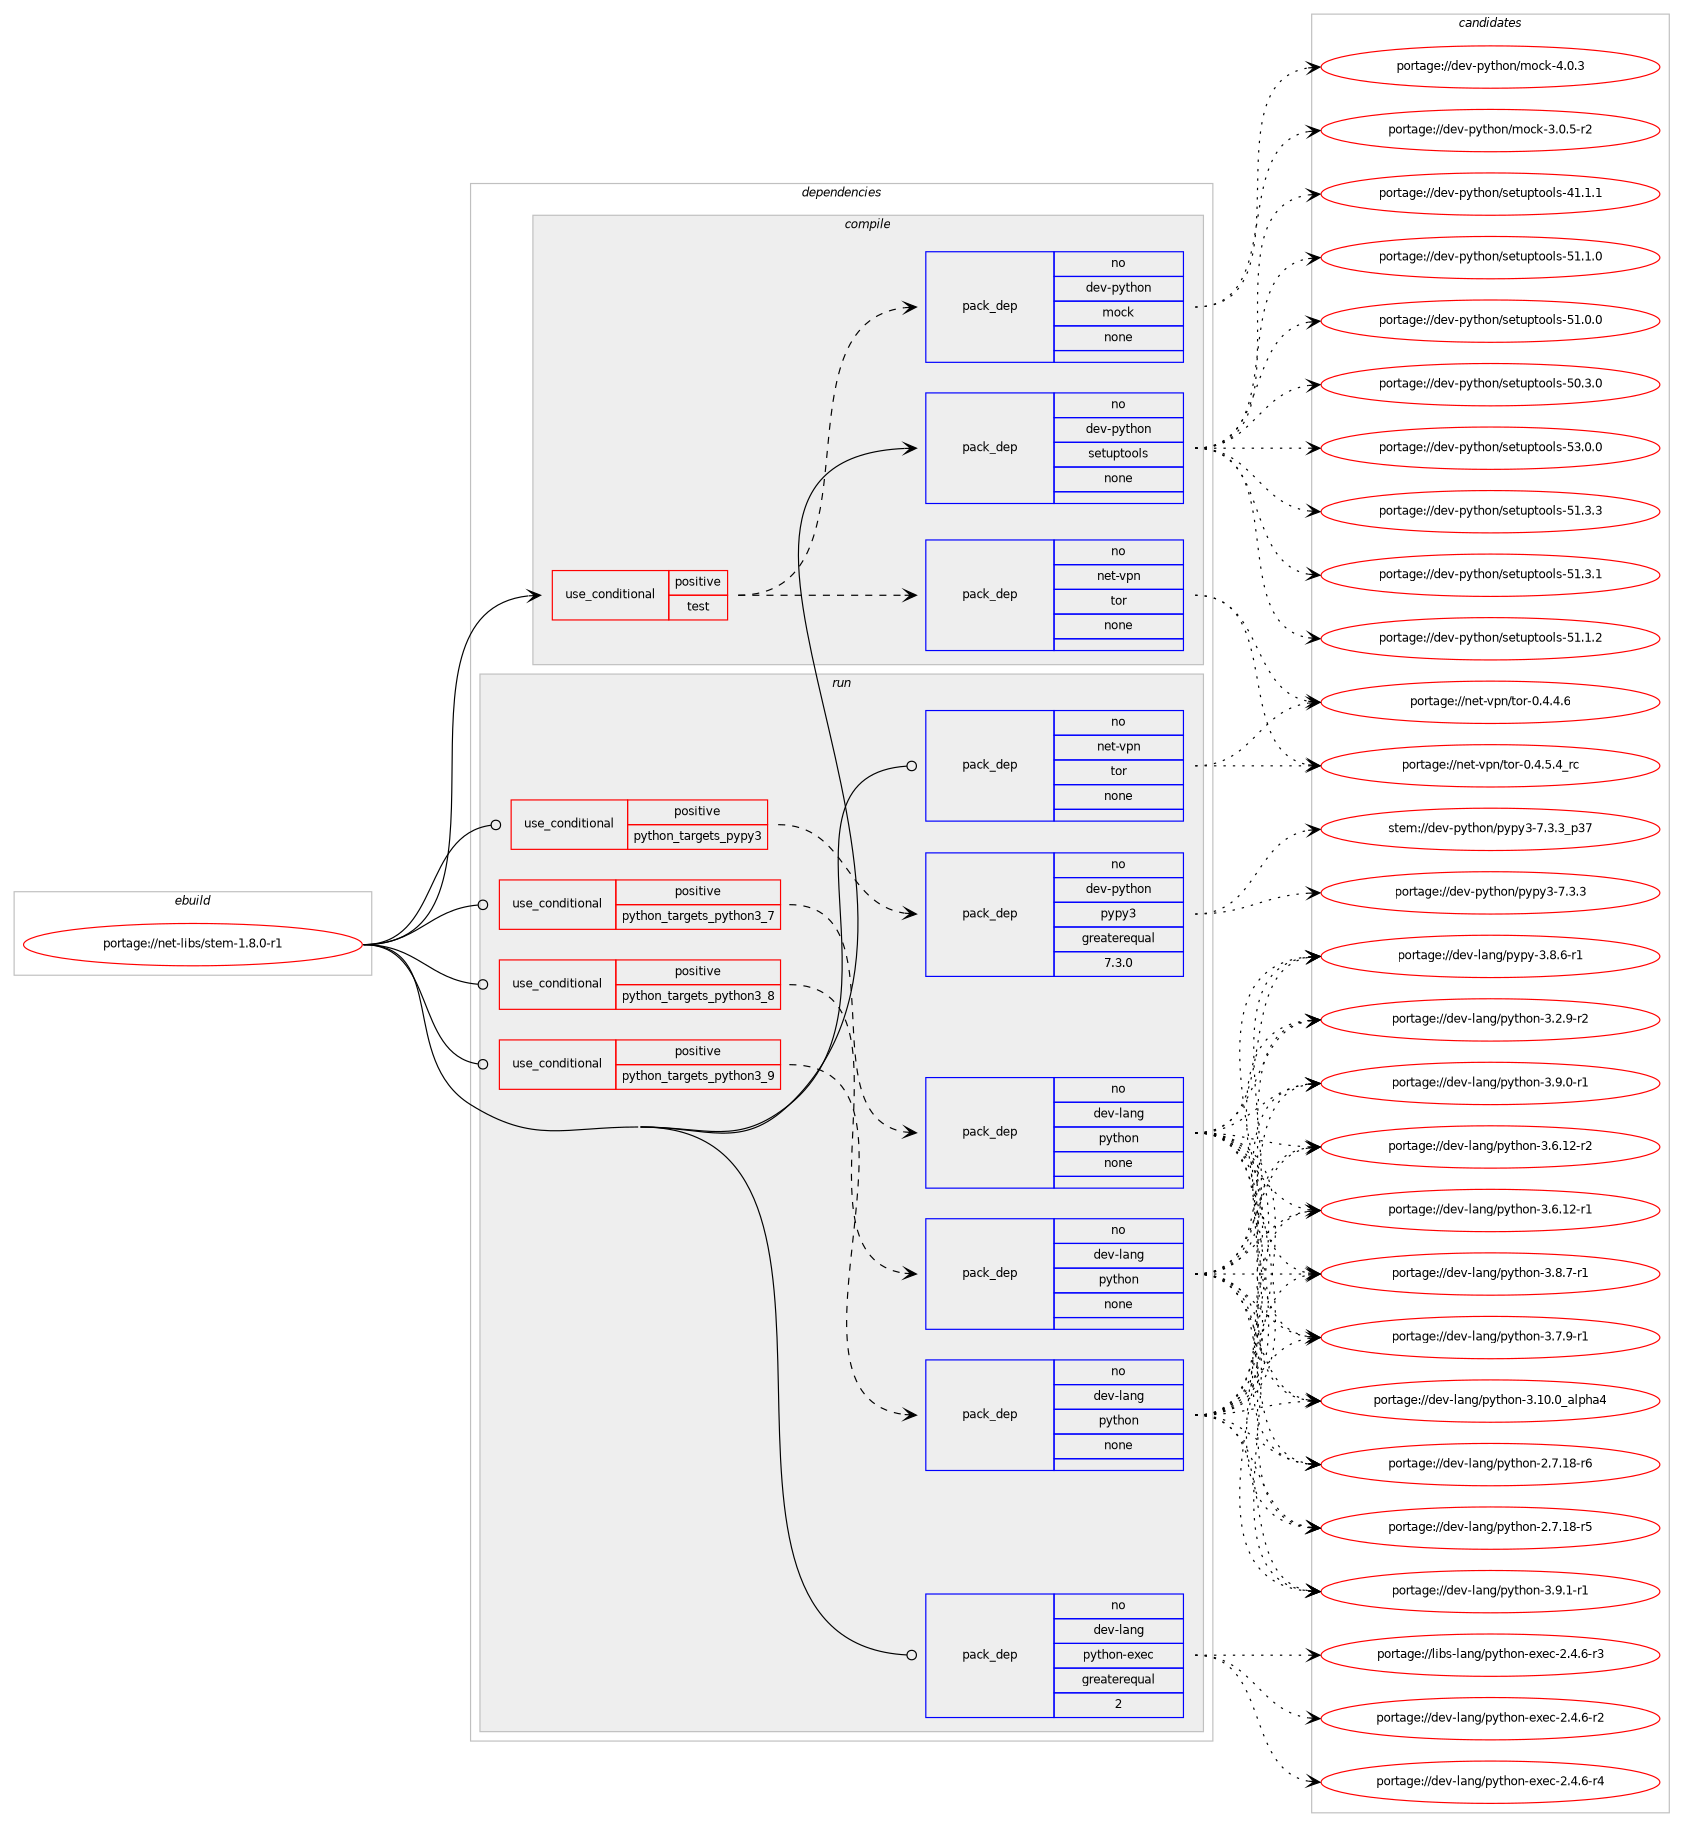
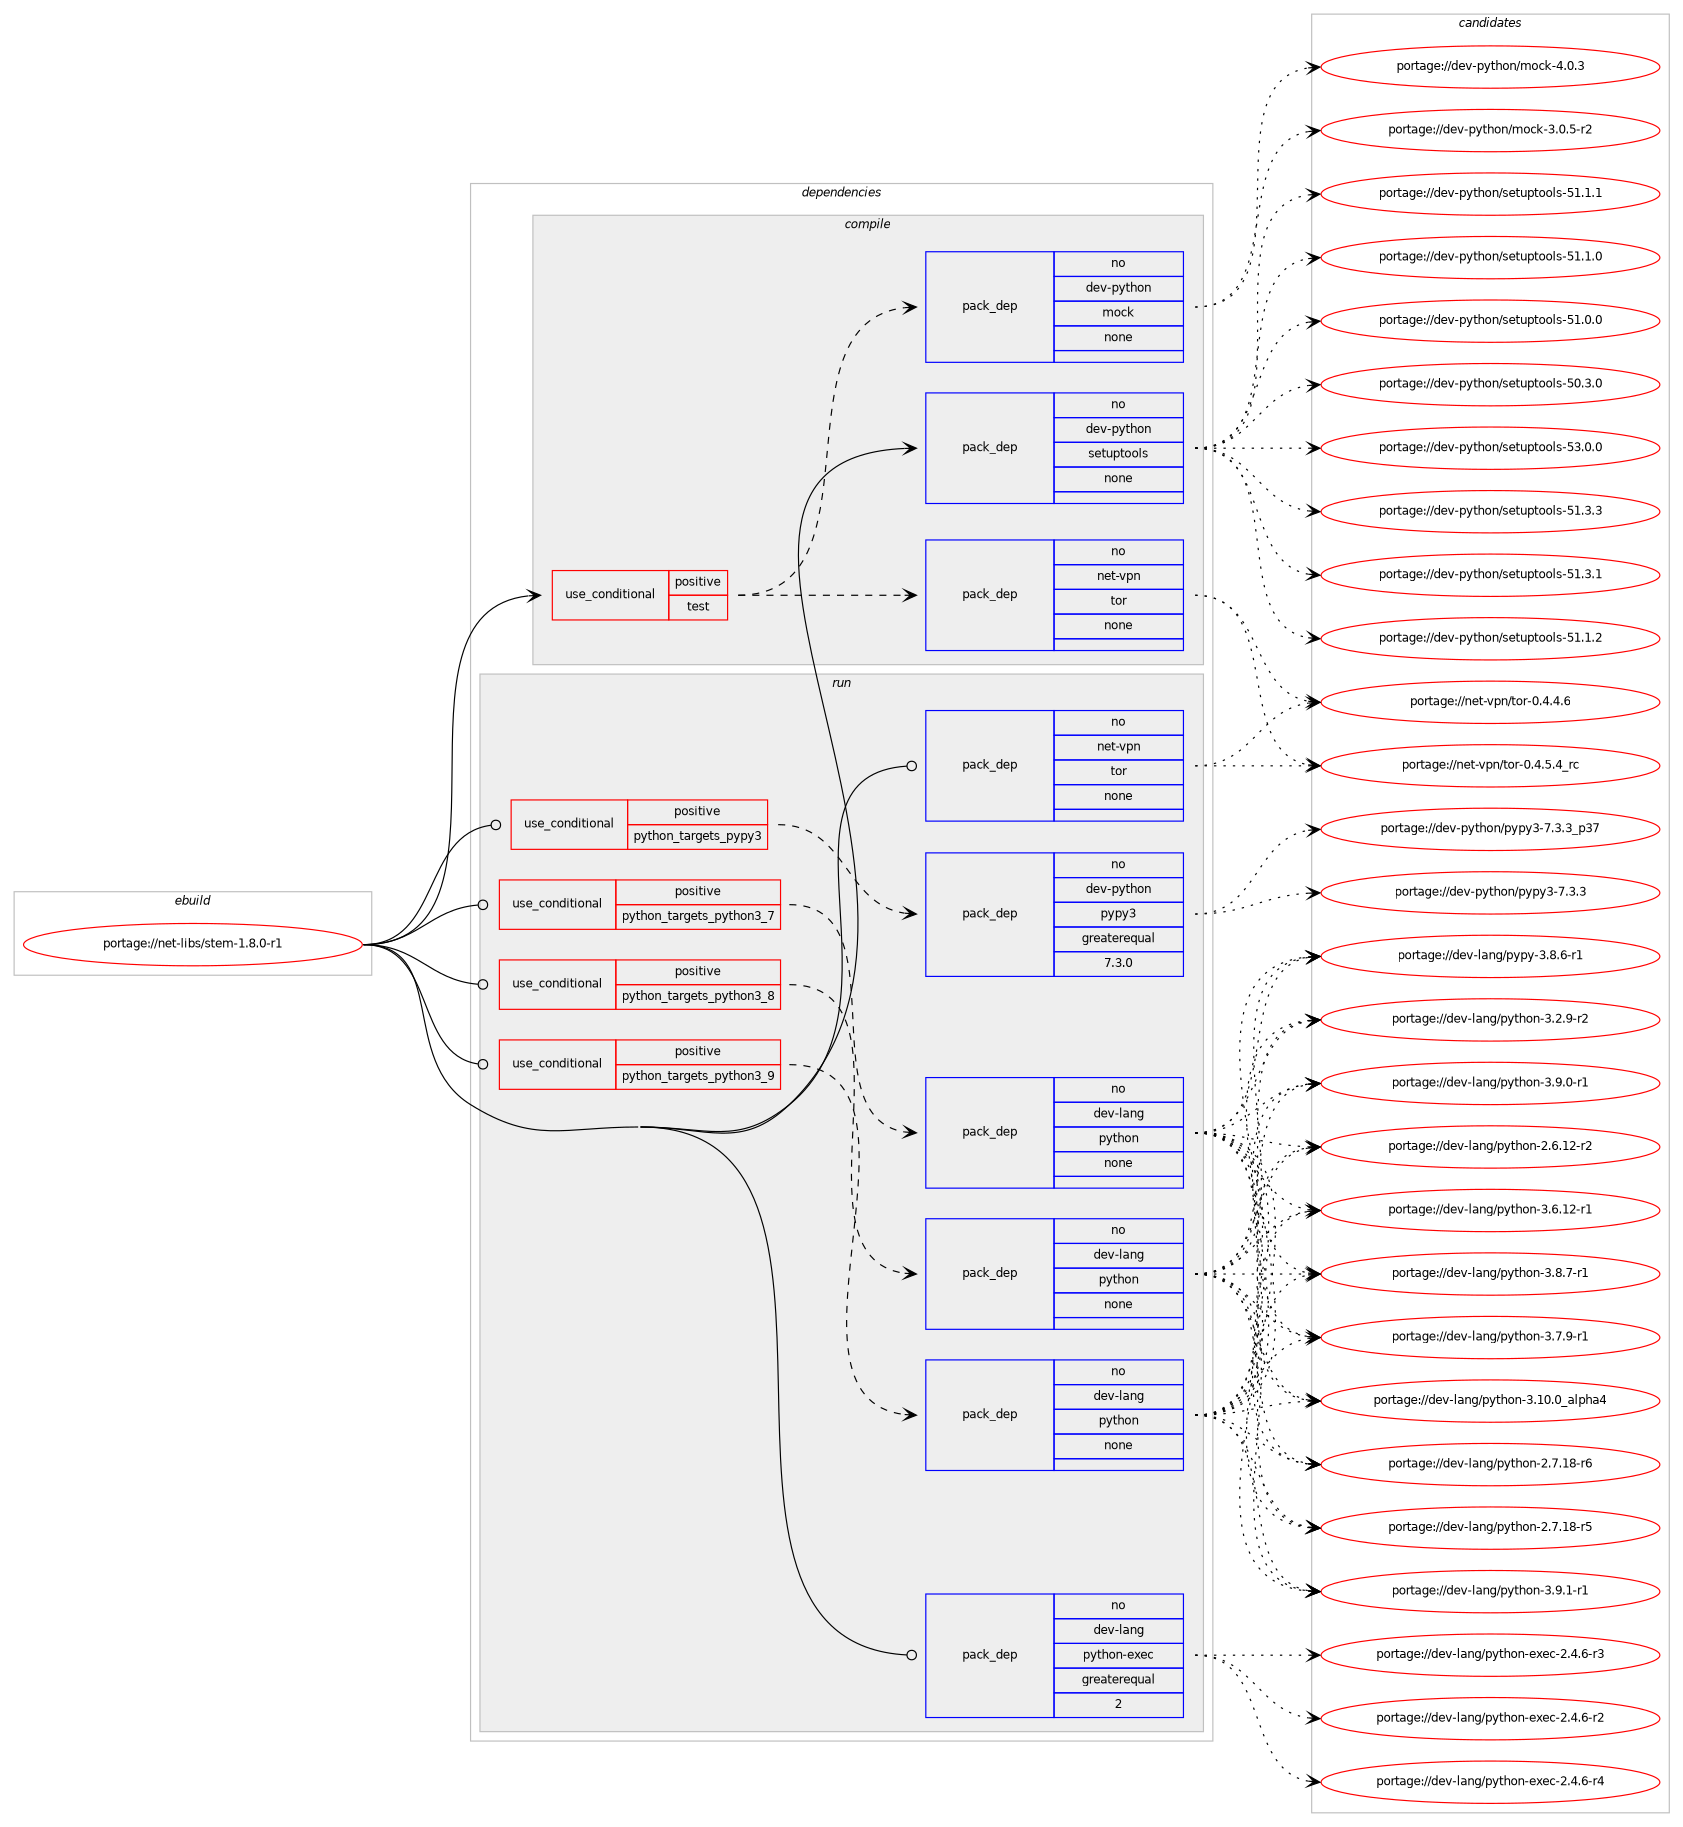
(1490, 194) -> (1490, 194)
(1490, 829) -> (1490, 829)
(1490, 1147) -> (1490, 1147)
(1490, 1655) -> (1490, 1655)
